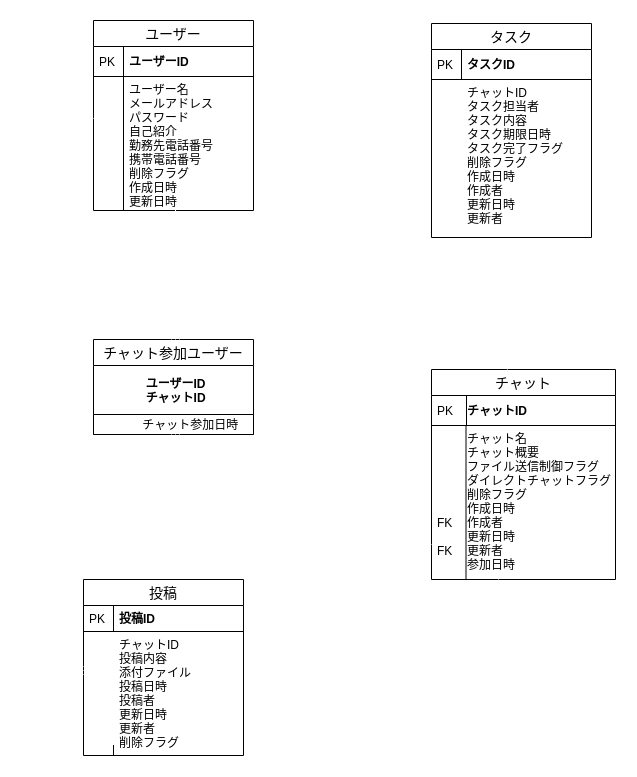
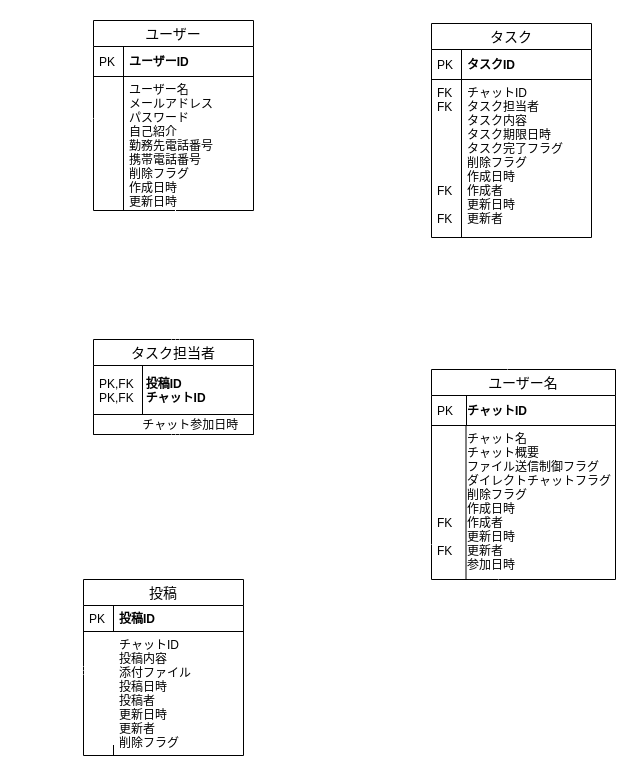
none -> (447, 159)
(173, 353) -> (173, 353)
(523, 383) -> (523, 383)
(160, 384) -> (148, 384)
none -> (118, 390)
